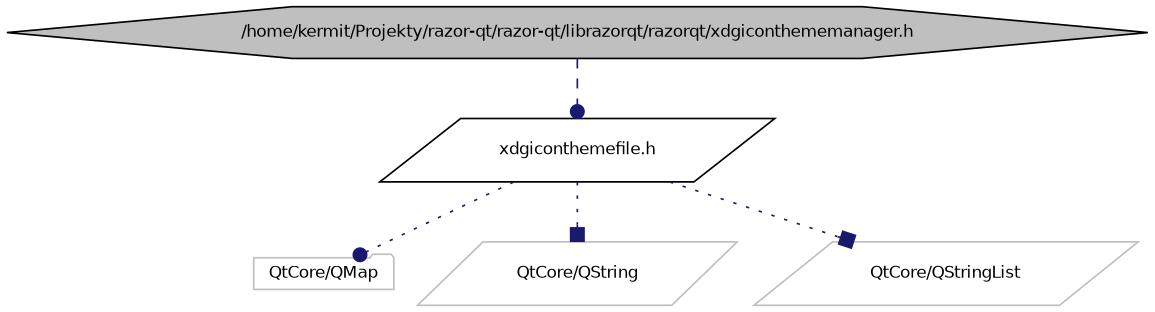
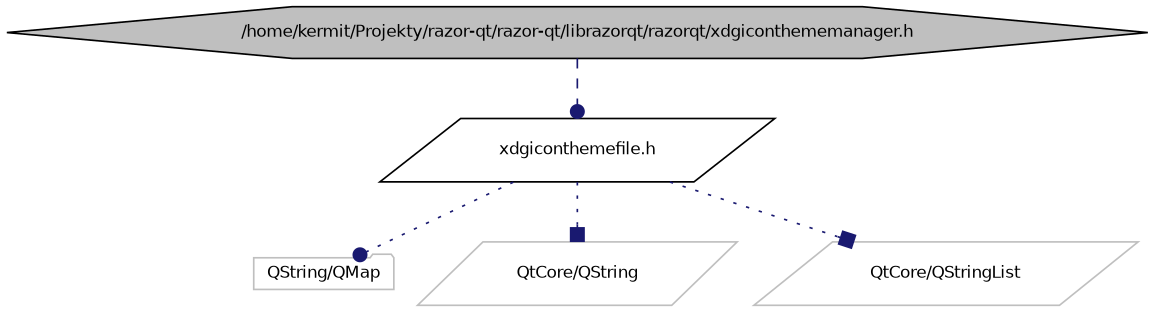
(324, 274) -> (324, 274)
